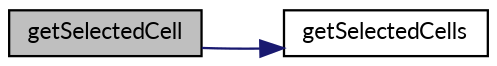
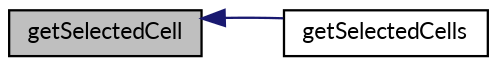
(231, 49) -> (254, 18)
